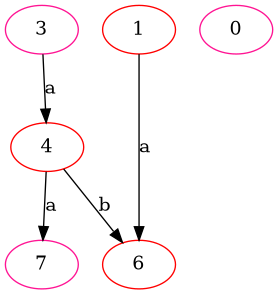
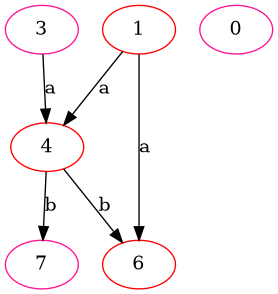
none -> (98, 83)
(51, 206) -> (51, 206)
